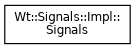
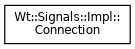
(67, 24) -> (67, 24)
